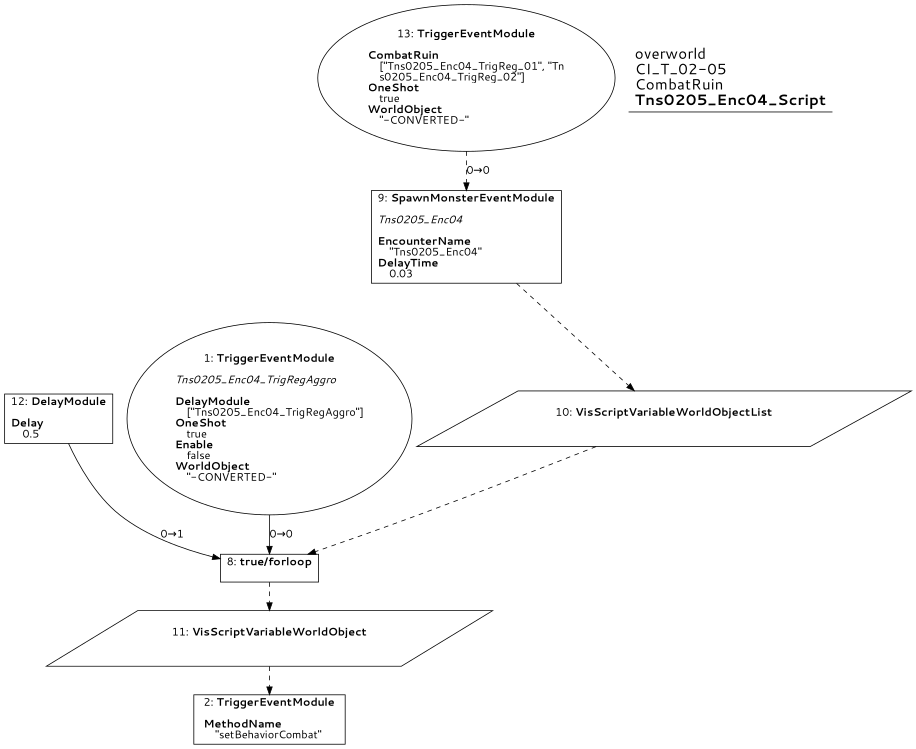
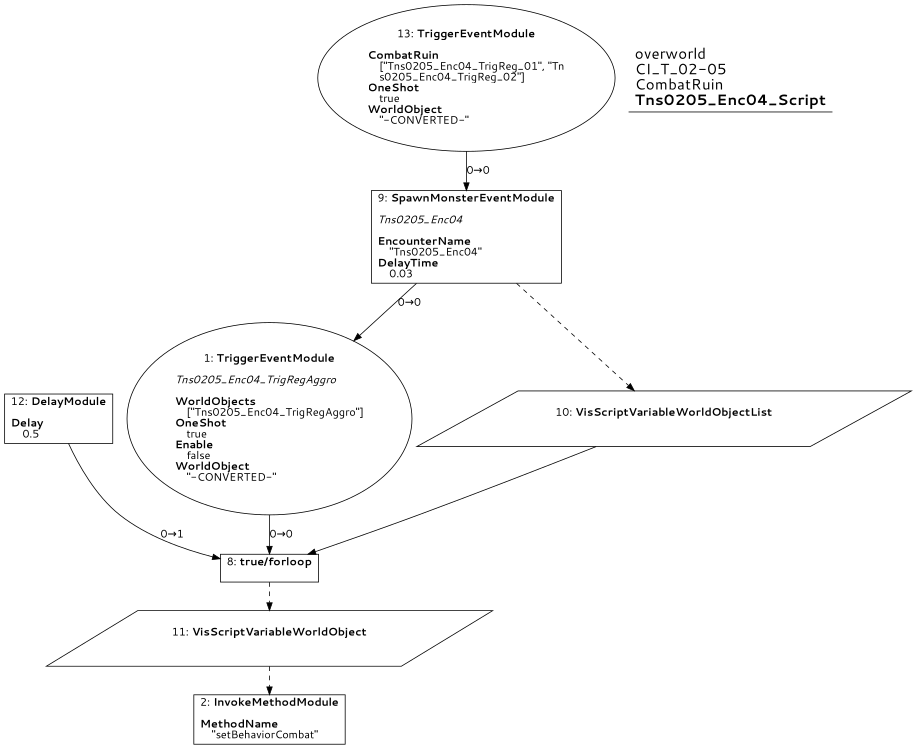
(466, 167) -> (466, 167)
none -> (388, 309)
(213, 402) -> (216, 402)
(456, 501) -> (456, 501)
(276, 703) -> (276, 703)
